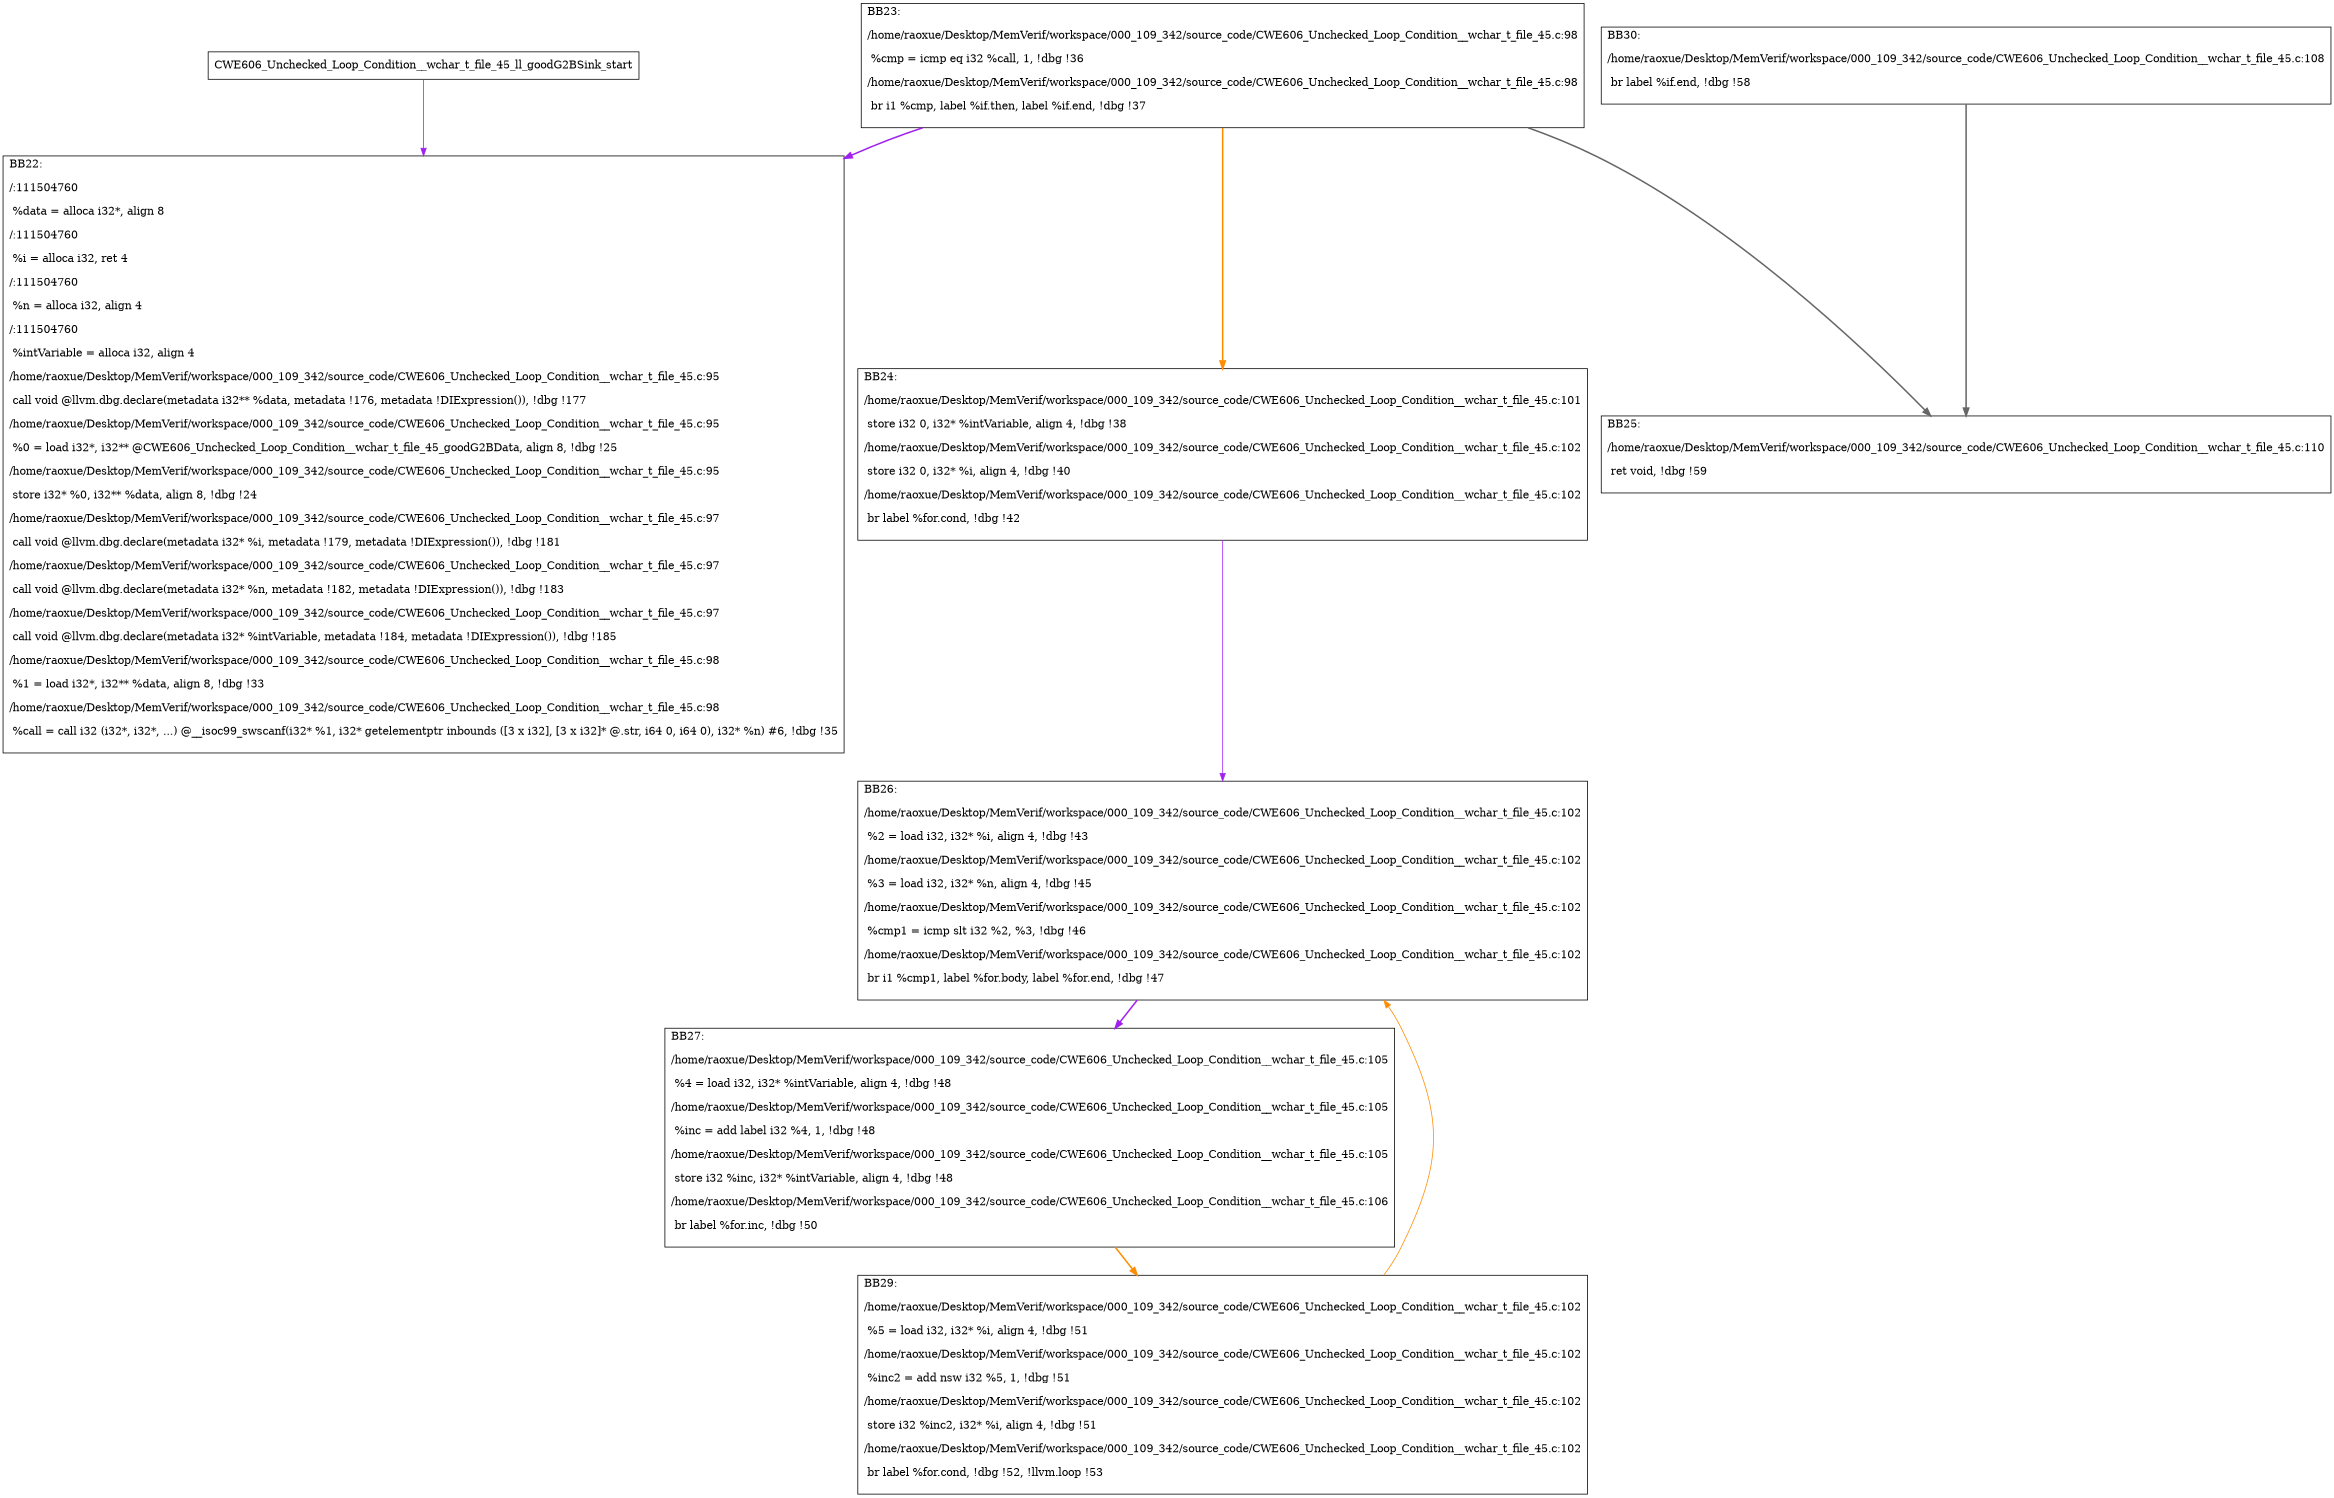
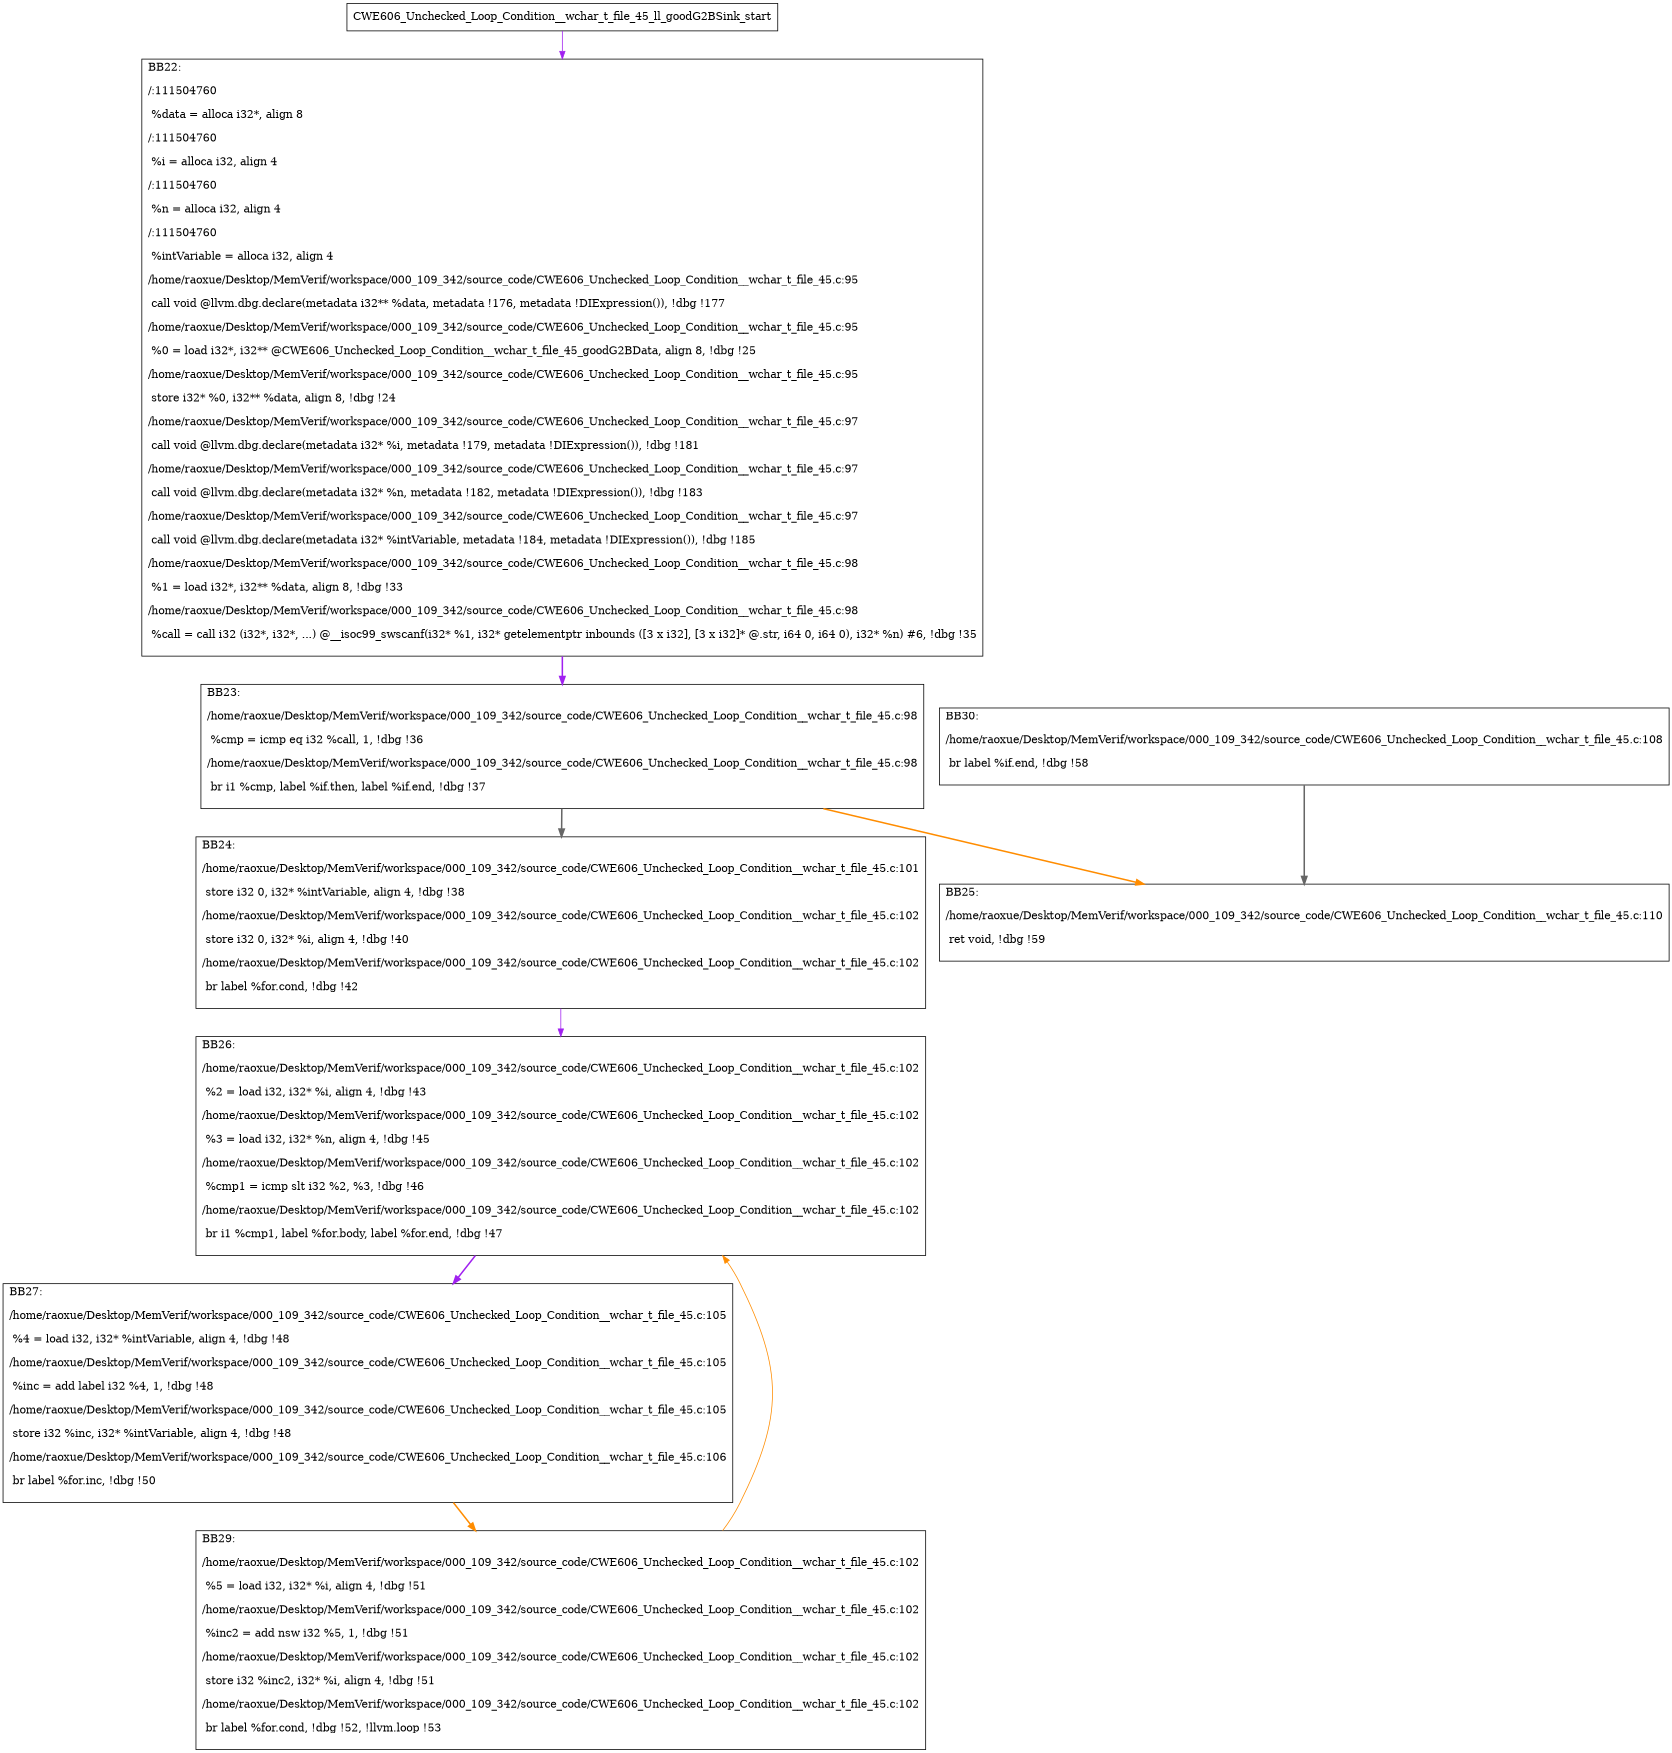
(887, 141) -> (562, 666)
(1223, 244) -> (562, 819)
(1741, 248) -> (980, 846)
(69, 259) -> (213, 162)
